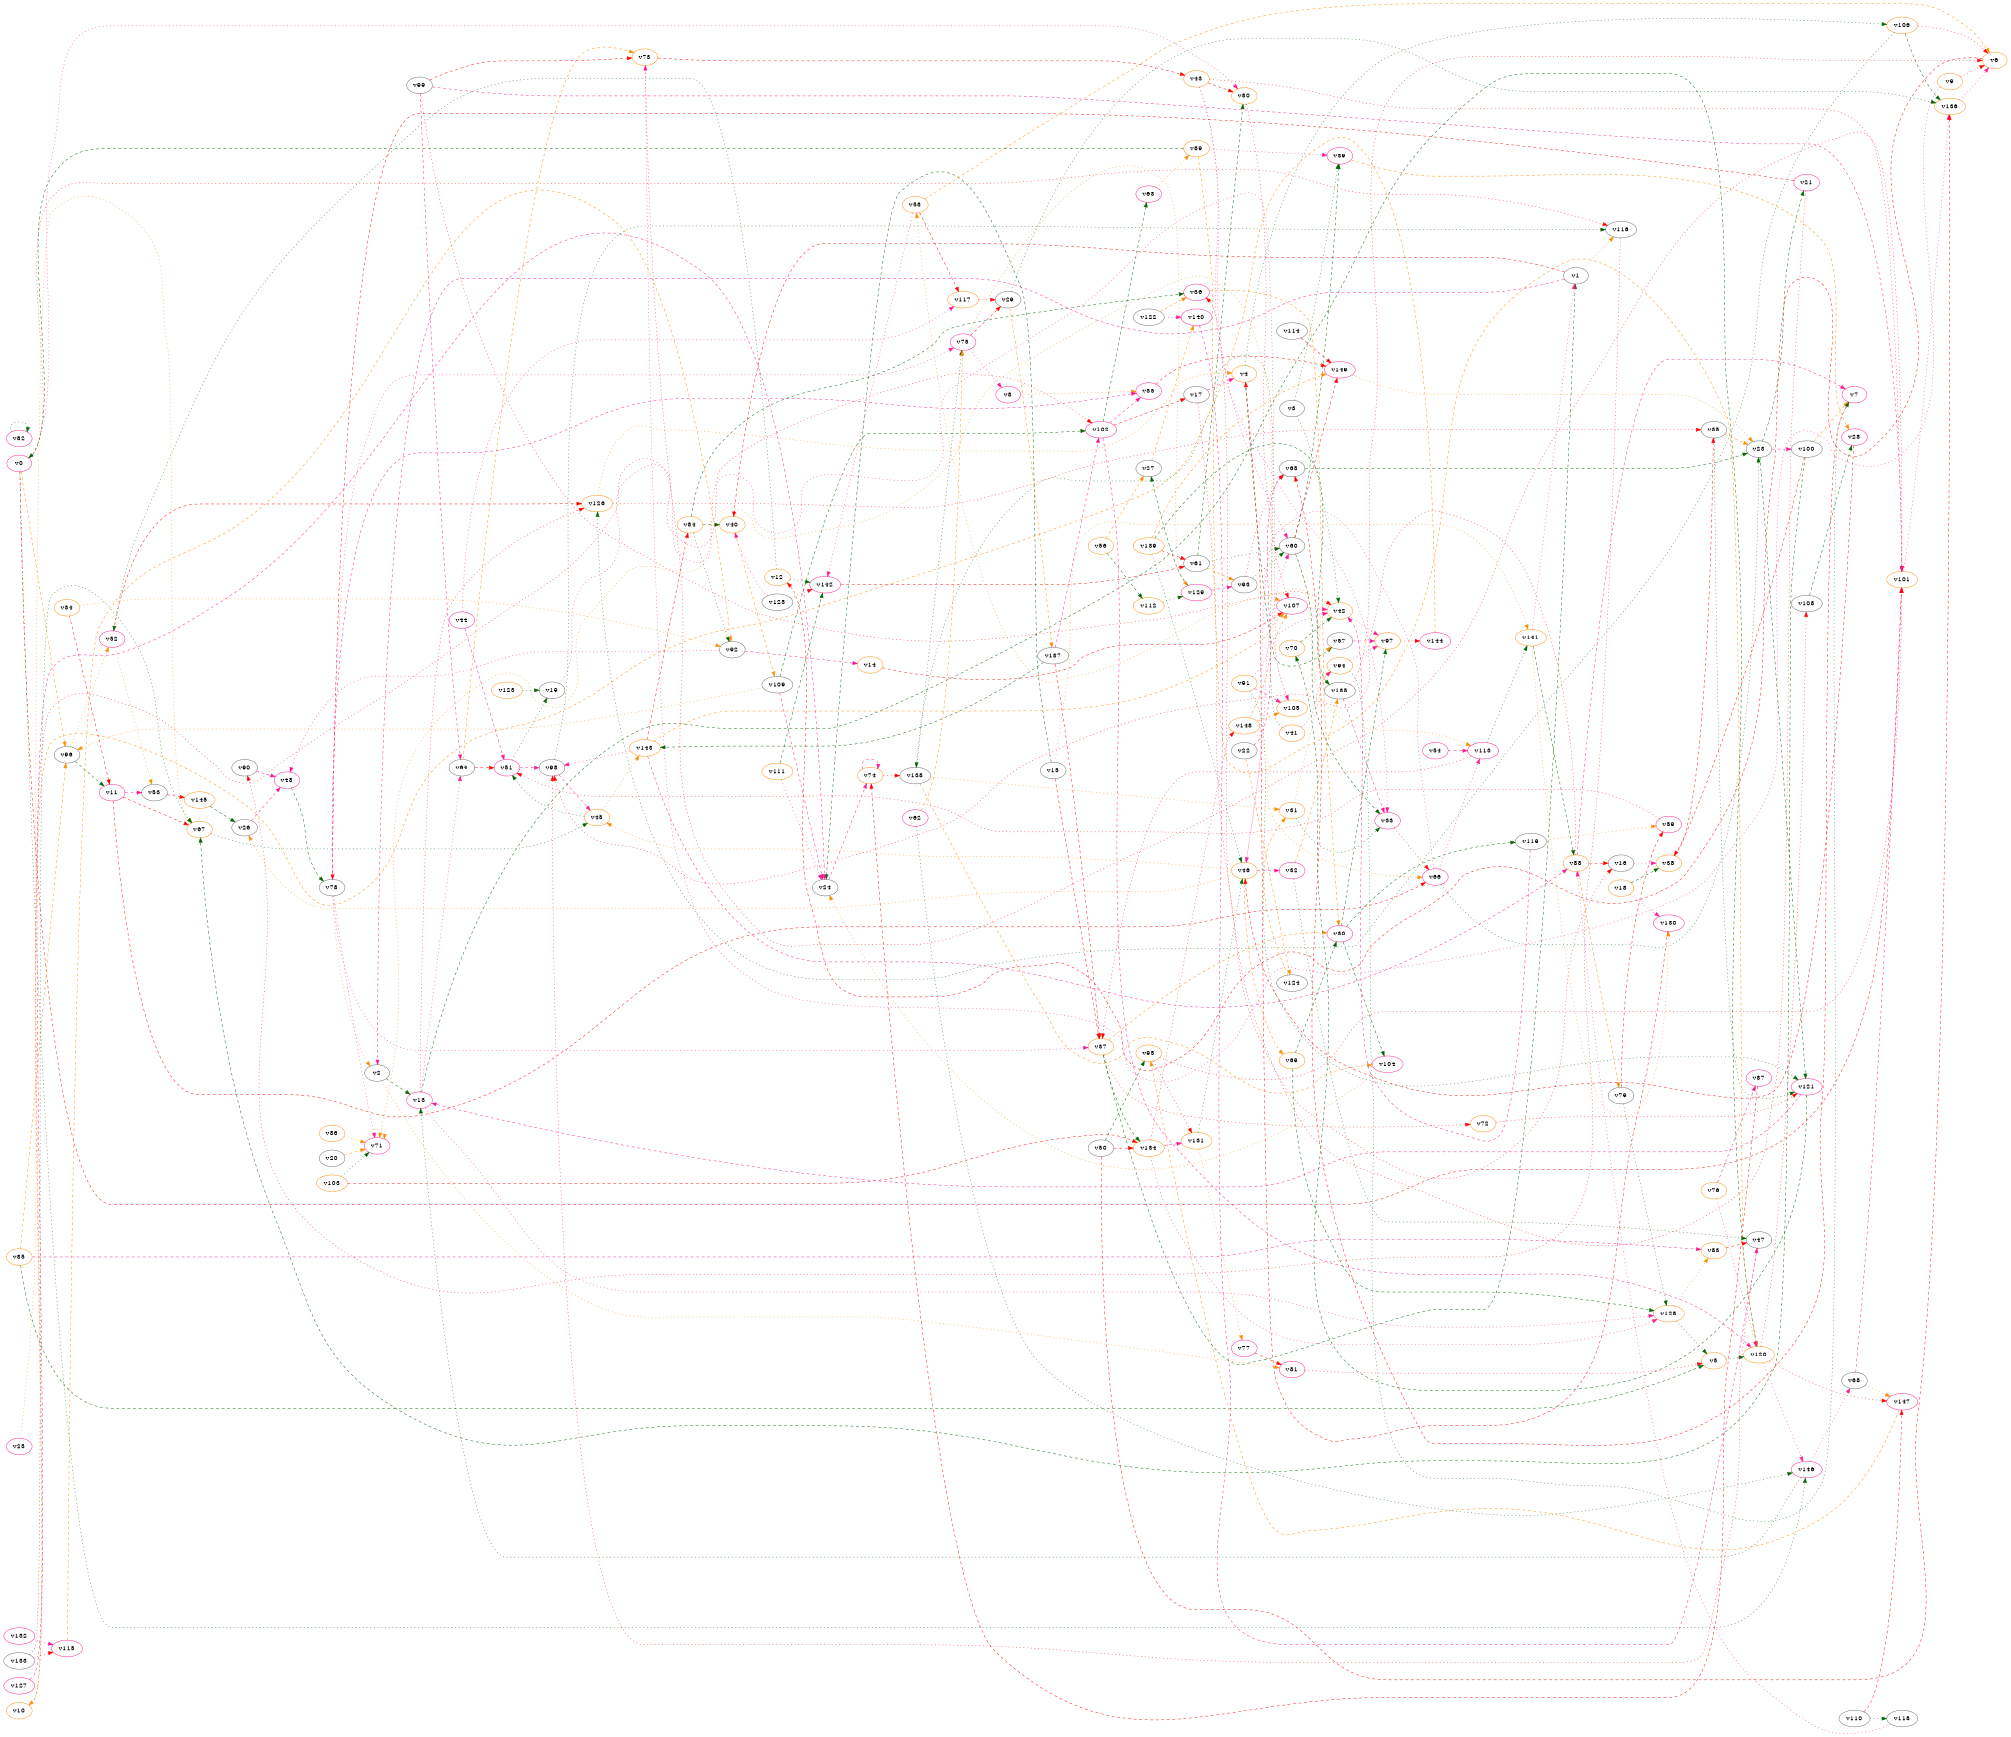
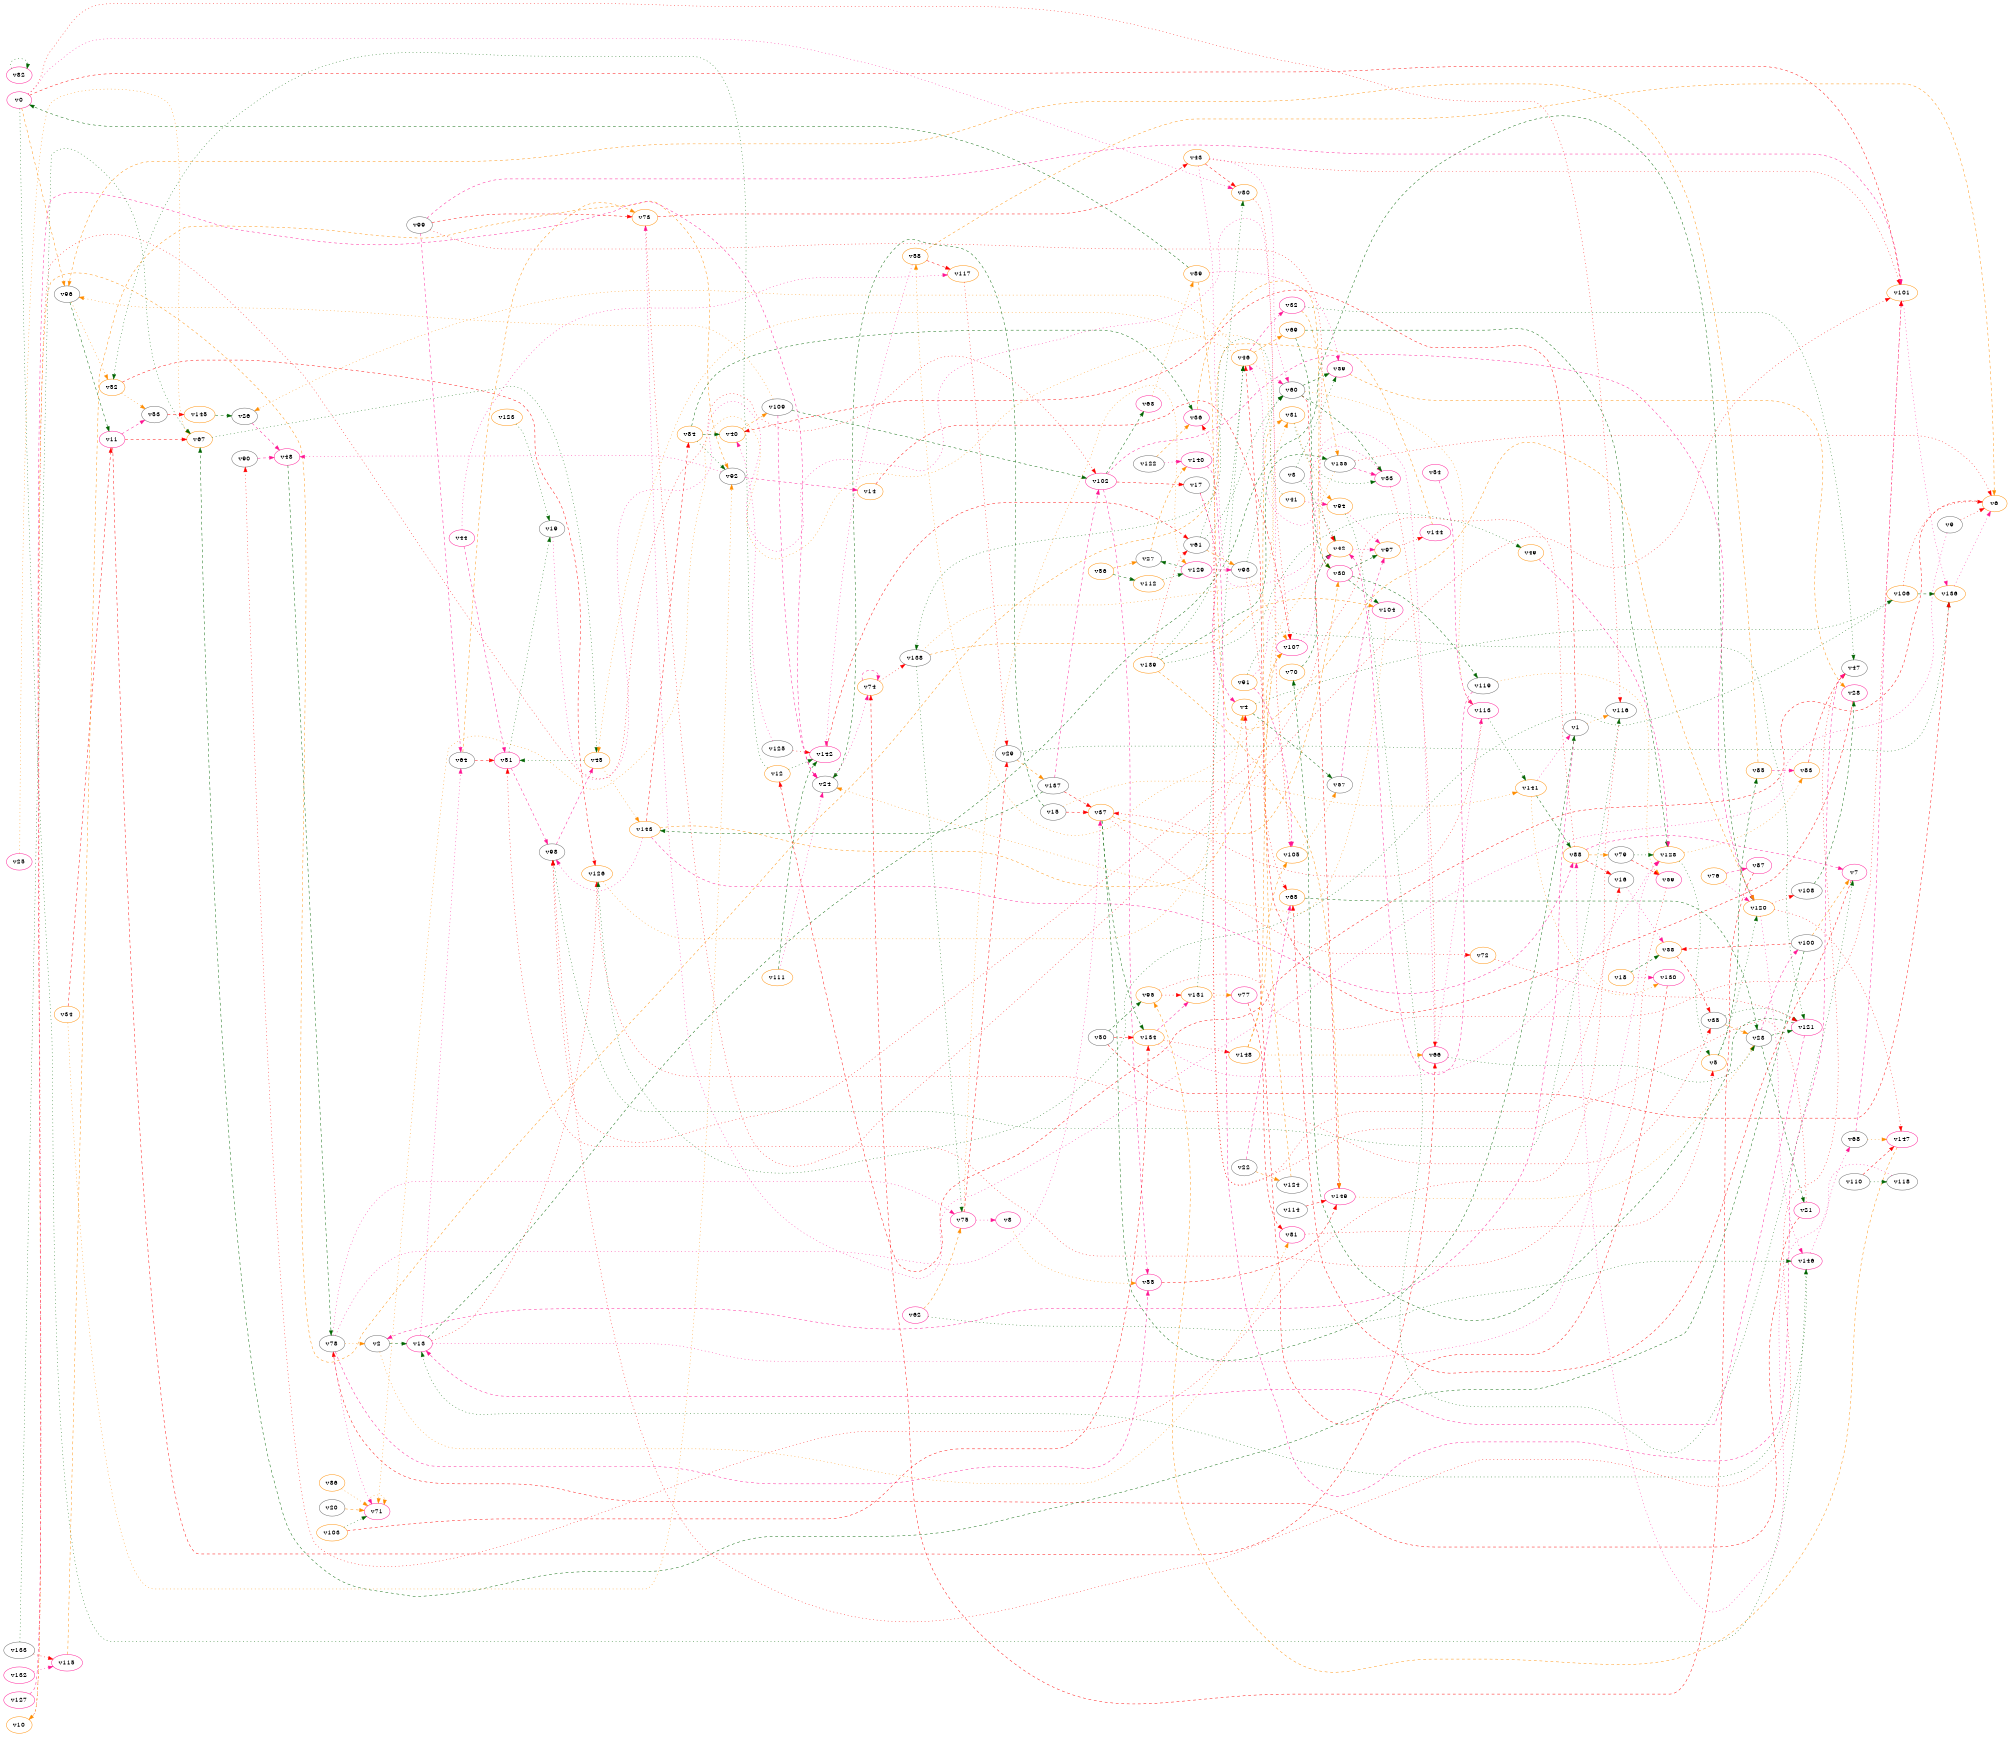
(1950, 82) -> (1950, 525)
(1218, 354) -> (1226, 372)
(1292, 468) -> (1292, 897)
(1167, 552) -> (1164, 604)
none -> (1531, 553)
(112, 639) -> (112, 387)
(847, 834) -> (853, 740)
(817, 1408) -> (1738, 934)
